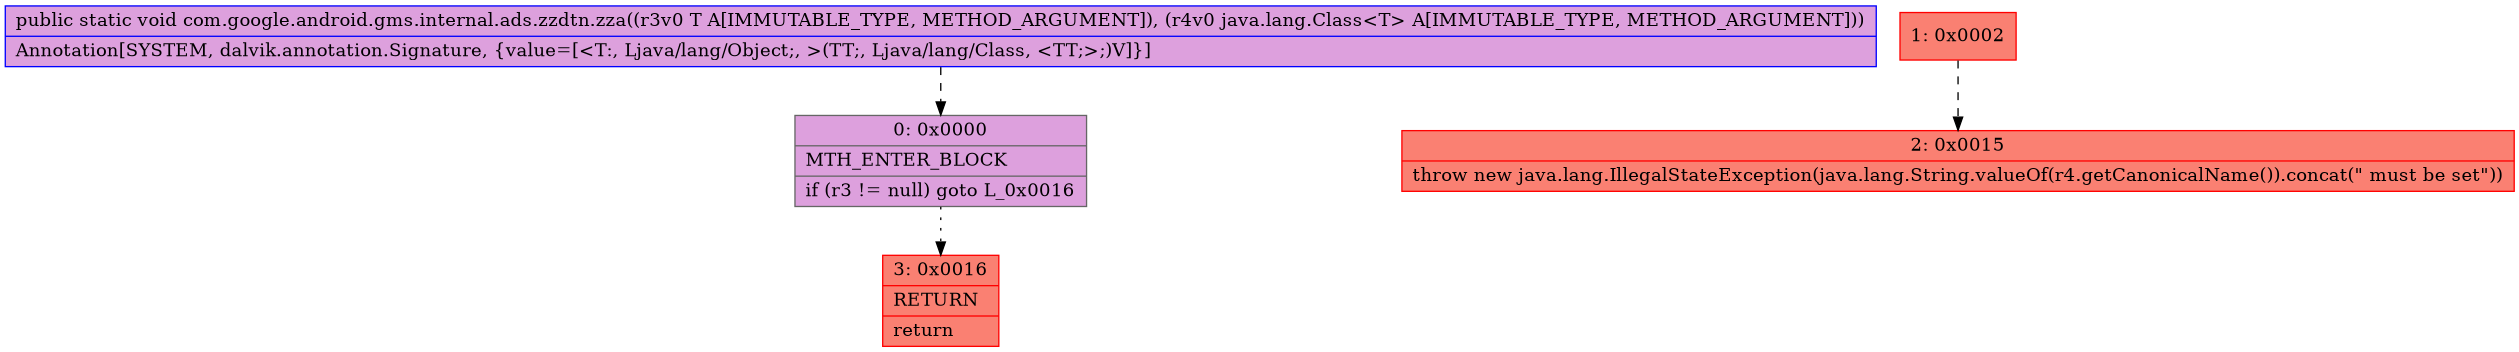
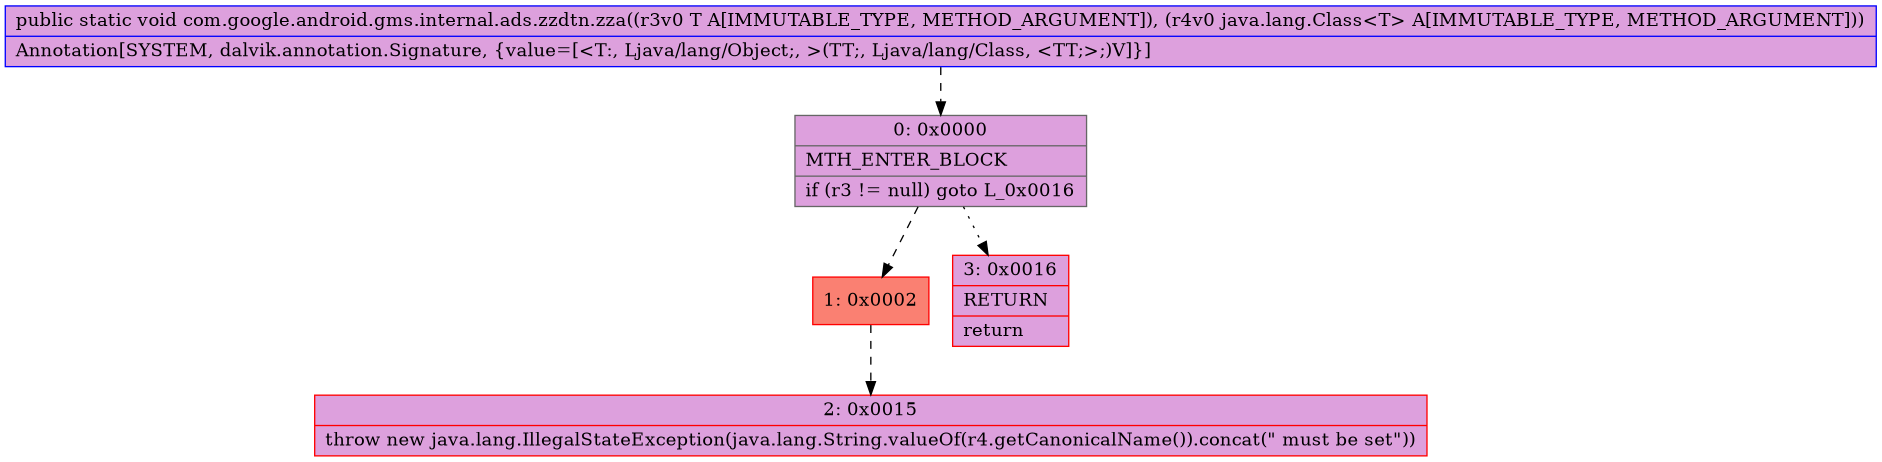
(1958, 161) -> (871, 426)
none -> (903, 236)
(941, 301) -> (1011, 301)
